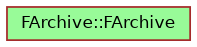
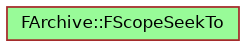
(99, 24) -> (123, 24)
